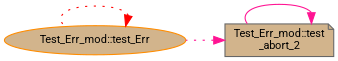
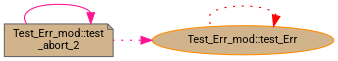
(200, 40) -> (127, 40)
